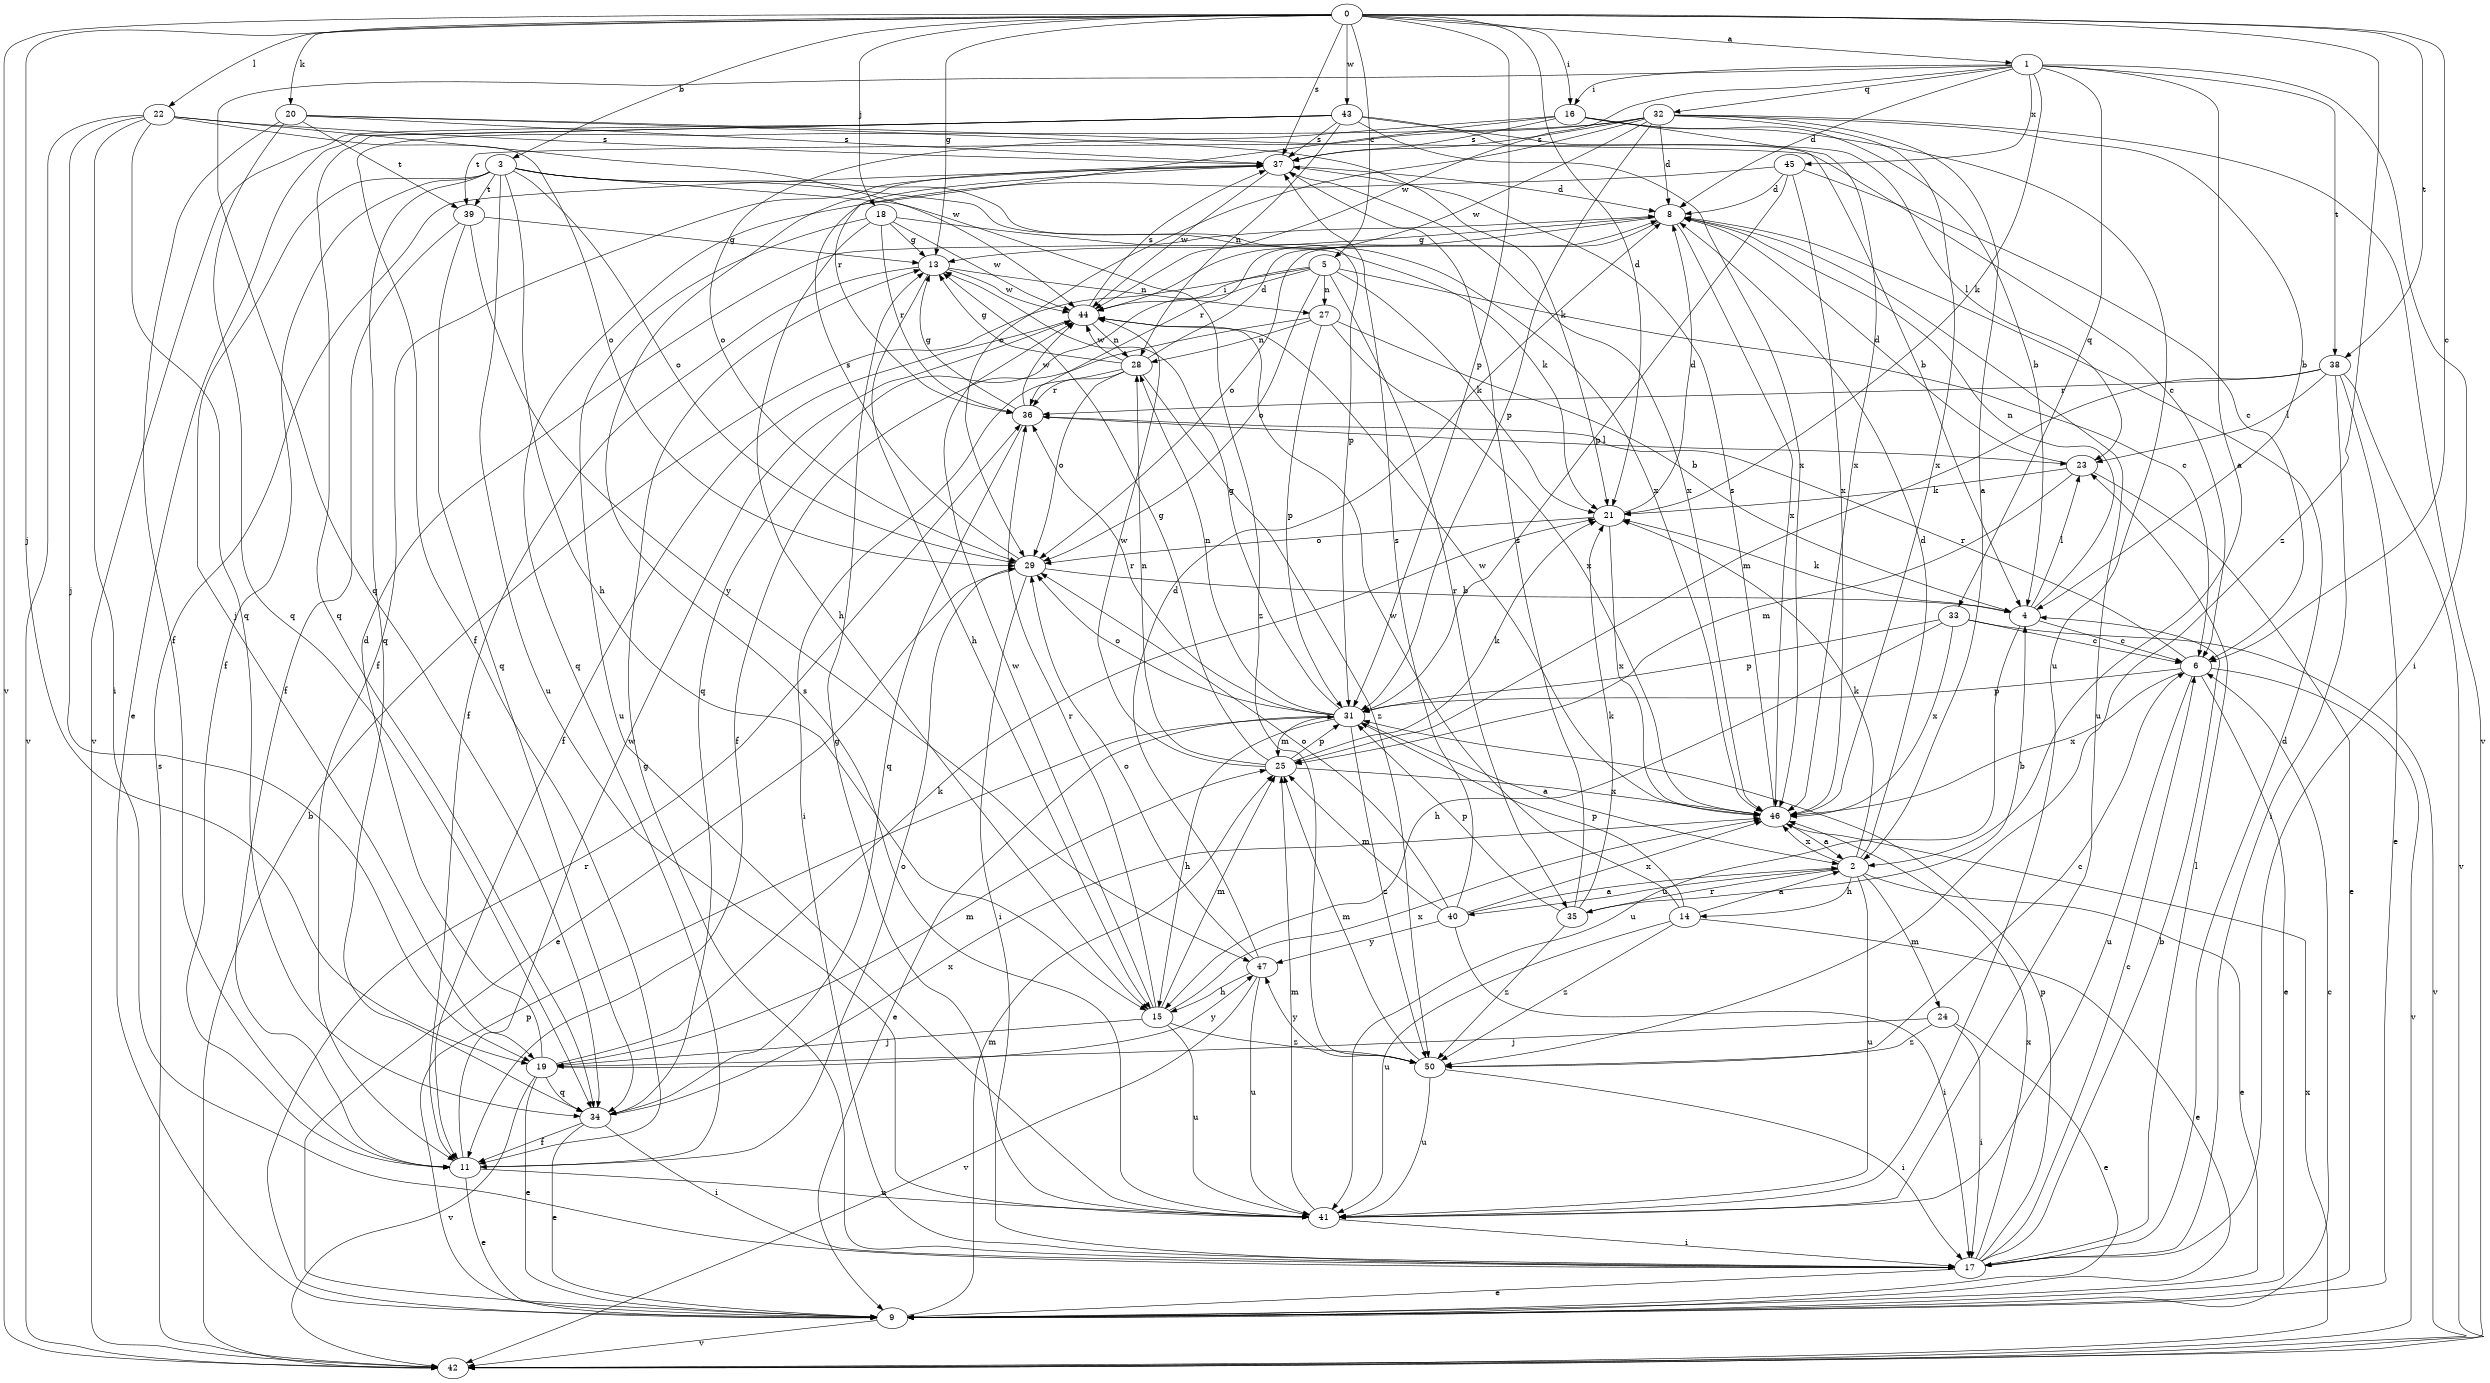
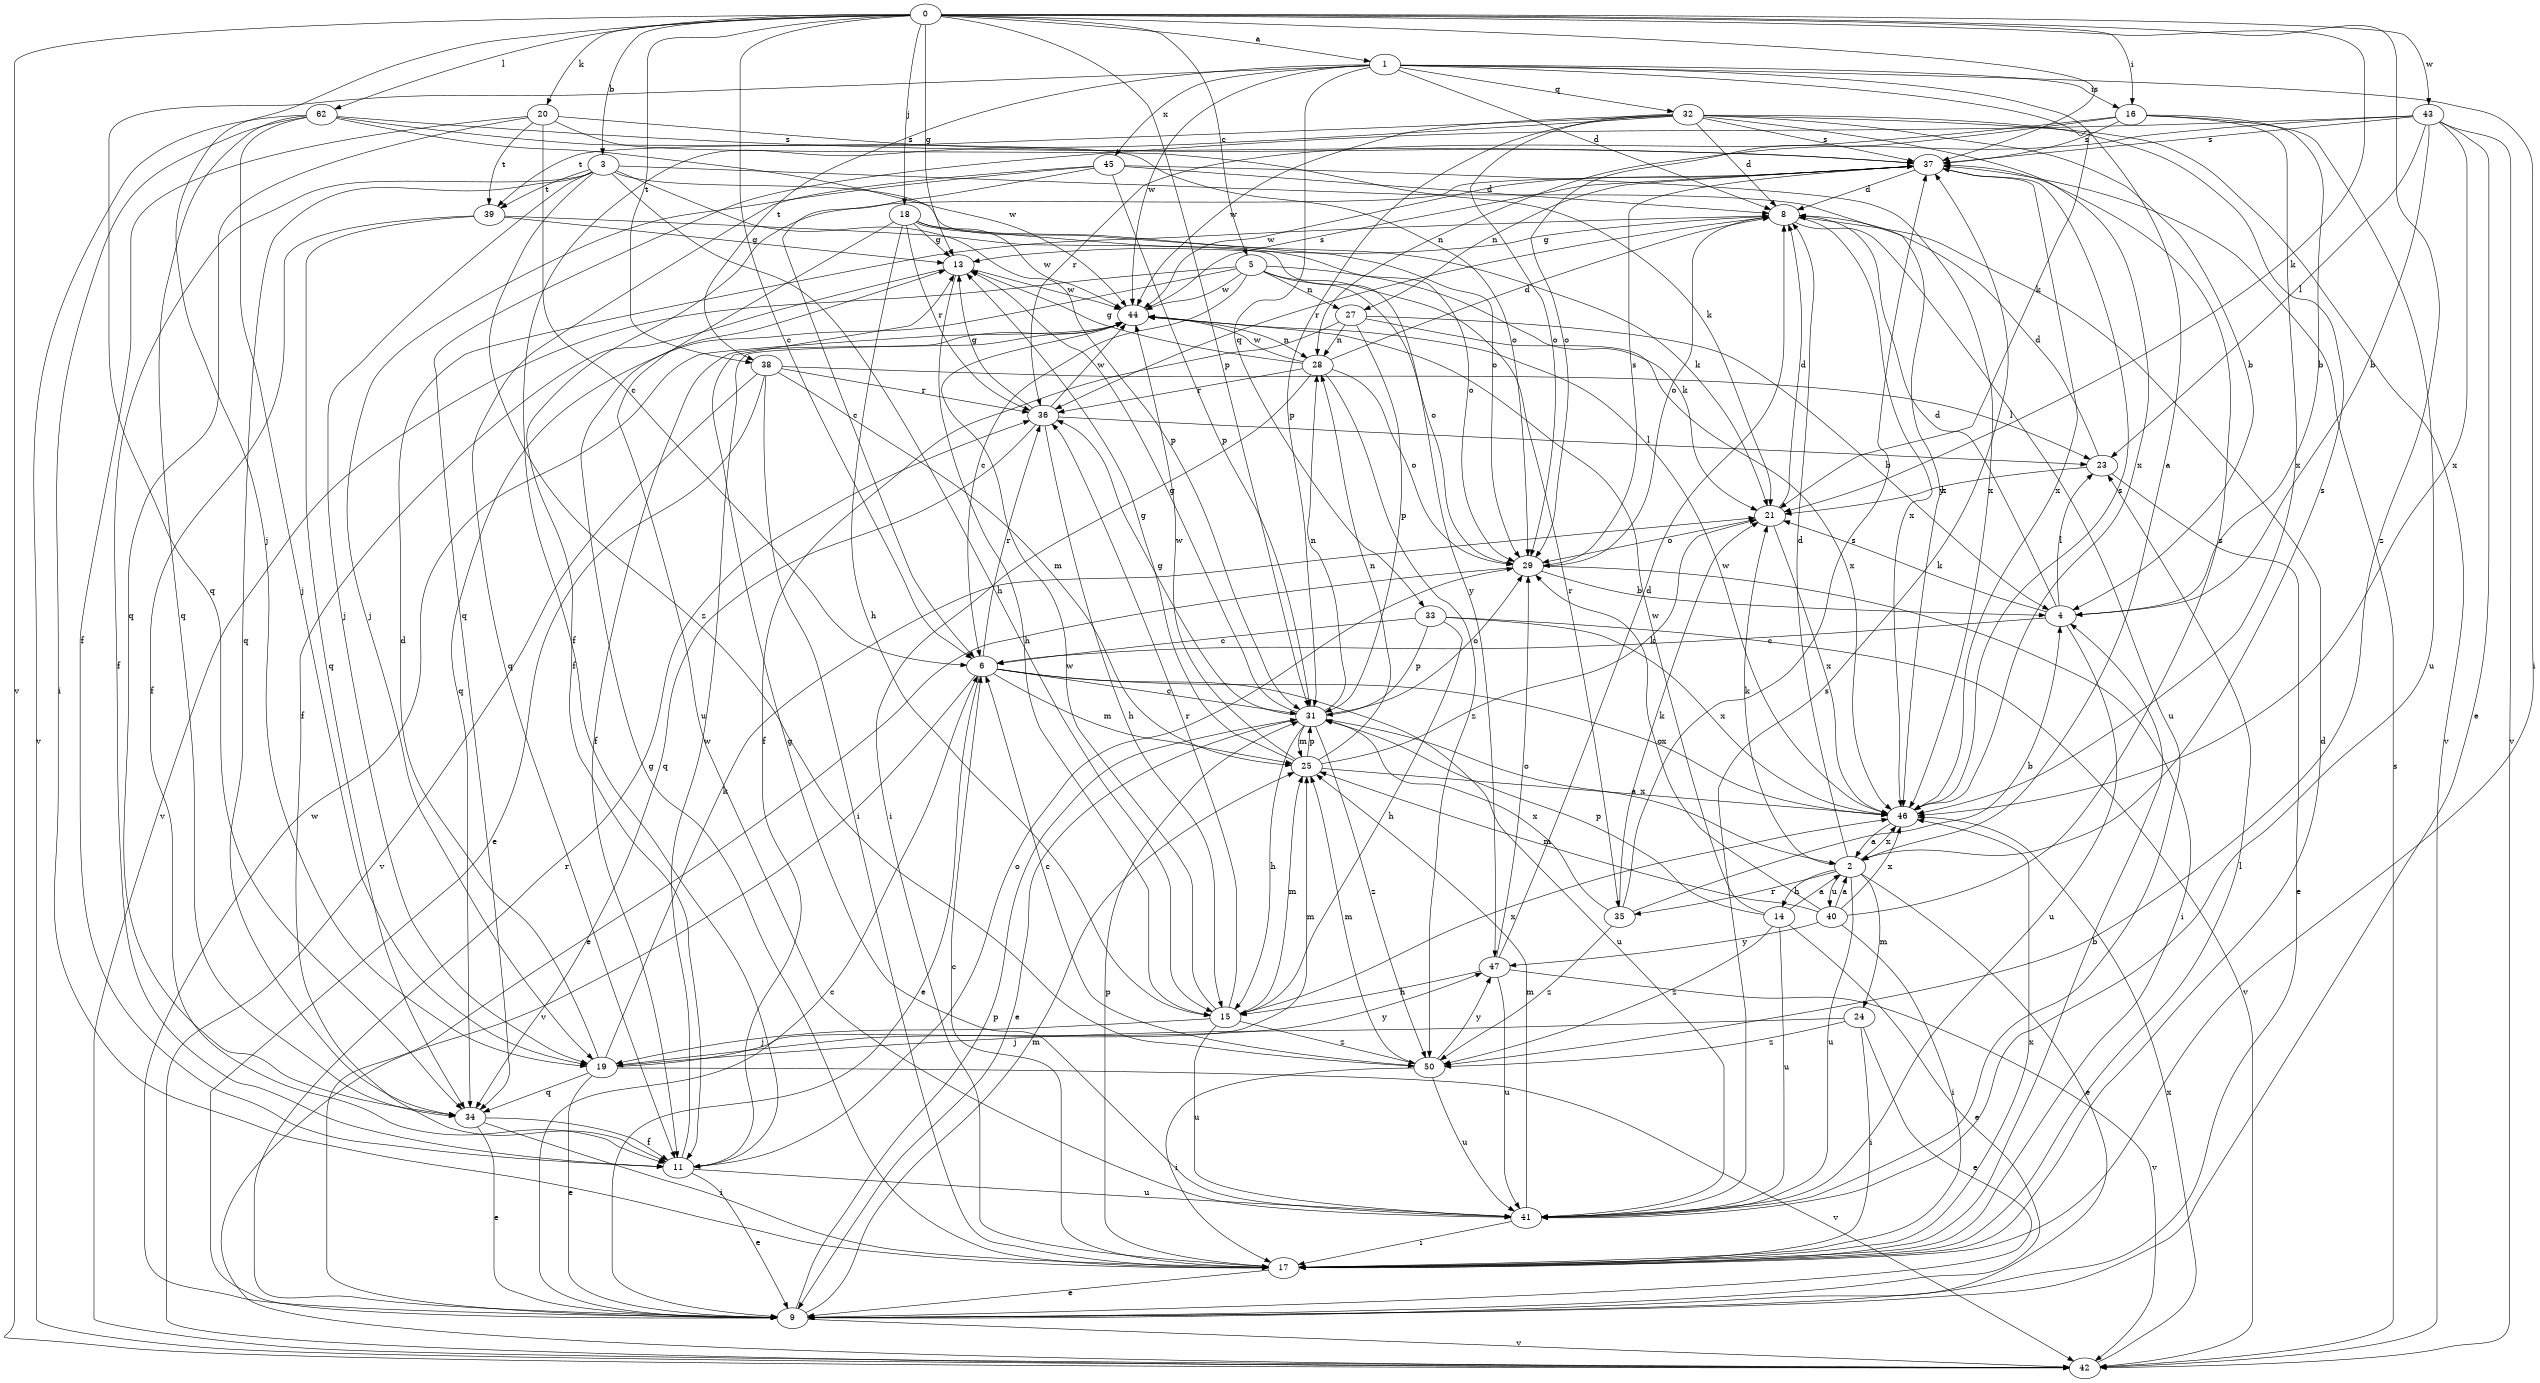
(159, 115) -> (322, 115)
none -> (1324, 264)
(1638, 265) -> (2293, 265)
(1090, 288) -> (1613, 187)
(1225, 290) -> (1226, 290)
none -> (382, 369)
(2010, 416) -> (1938, 416)
(1656, 491) -> (1942, 491)
(1983, 491) -> (2323, 491)
(1132, 566) -> (1160, 566)
(1691, 632) -> (1126, 734)
(1997, 691) -> (1169, 691)
none -> (1126, 721)
(311, 817) -> (163, 817)
(1465, 817) -> (1535, 817)
none -> (279, 840)
(1154, 864) -> none
(741, 910) -> none
